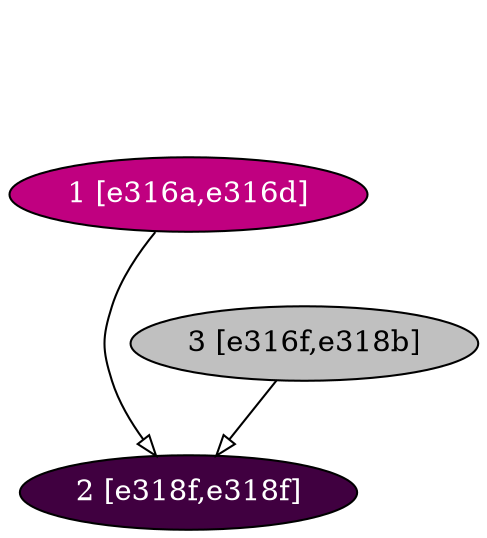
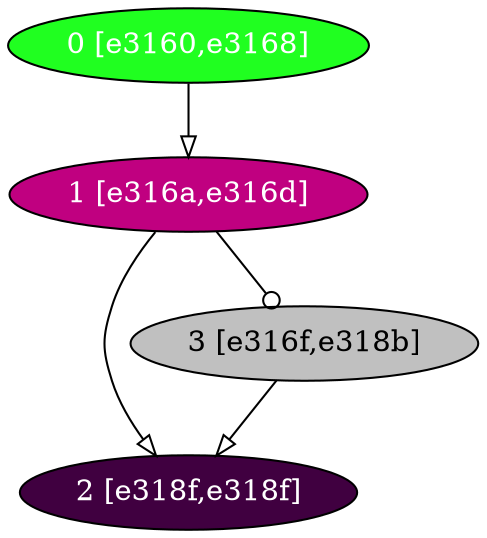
none -> (189, 46)
none -> (241, 262)
